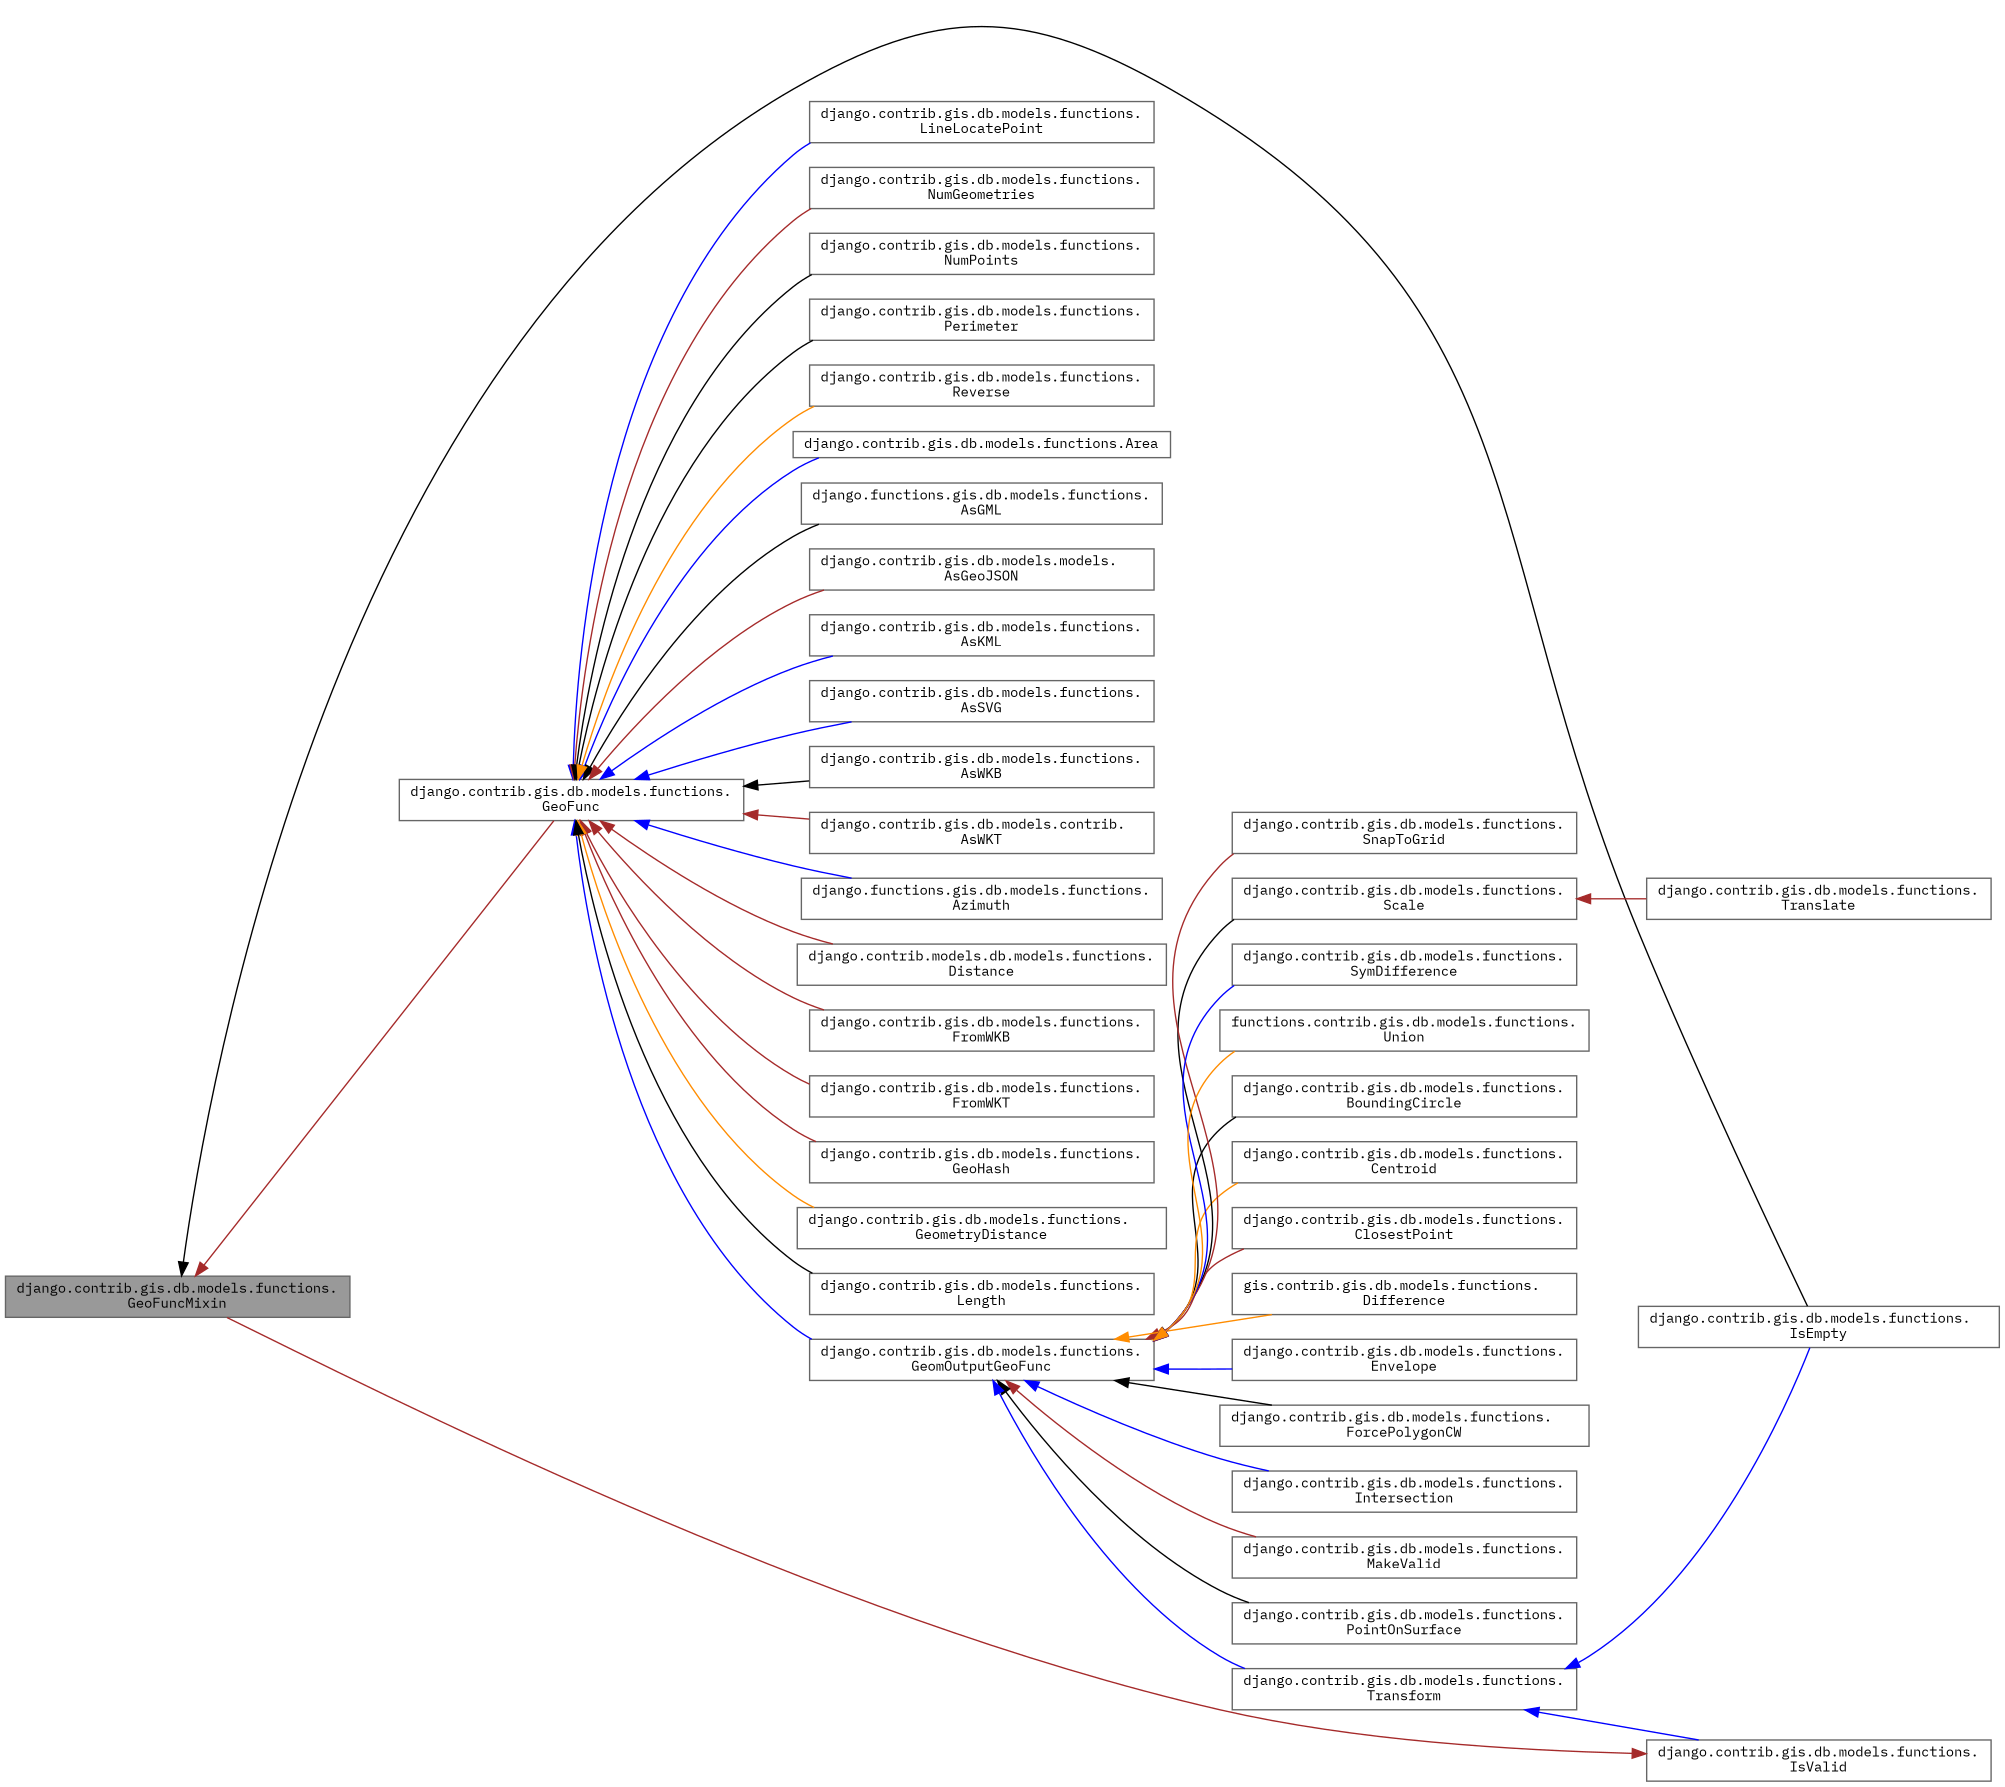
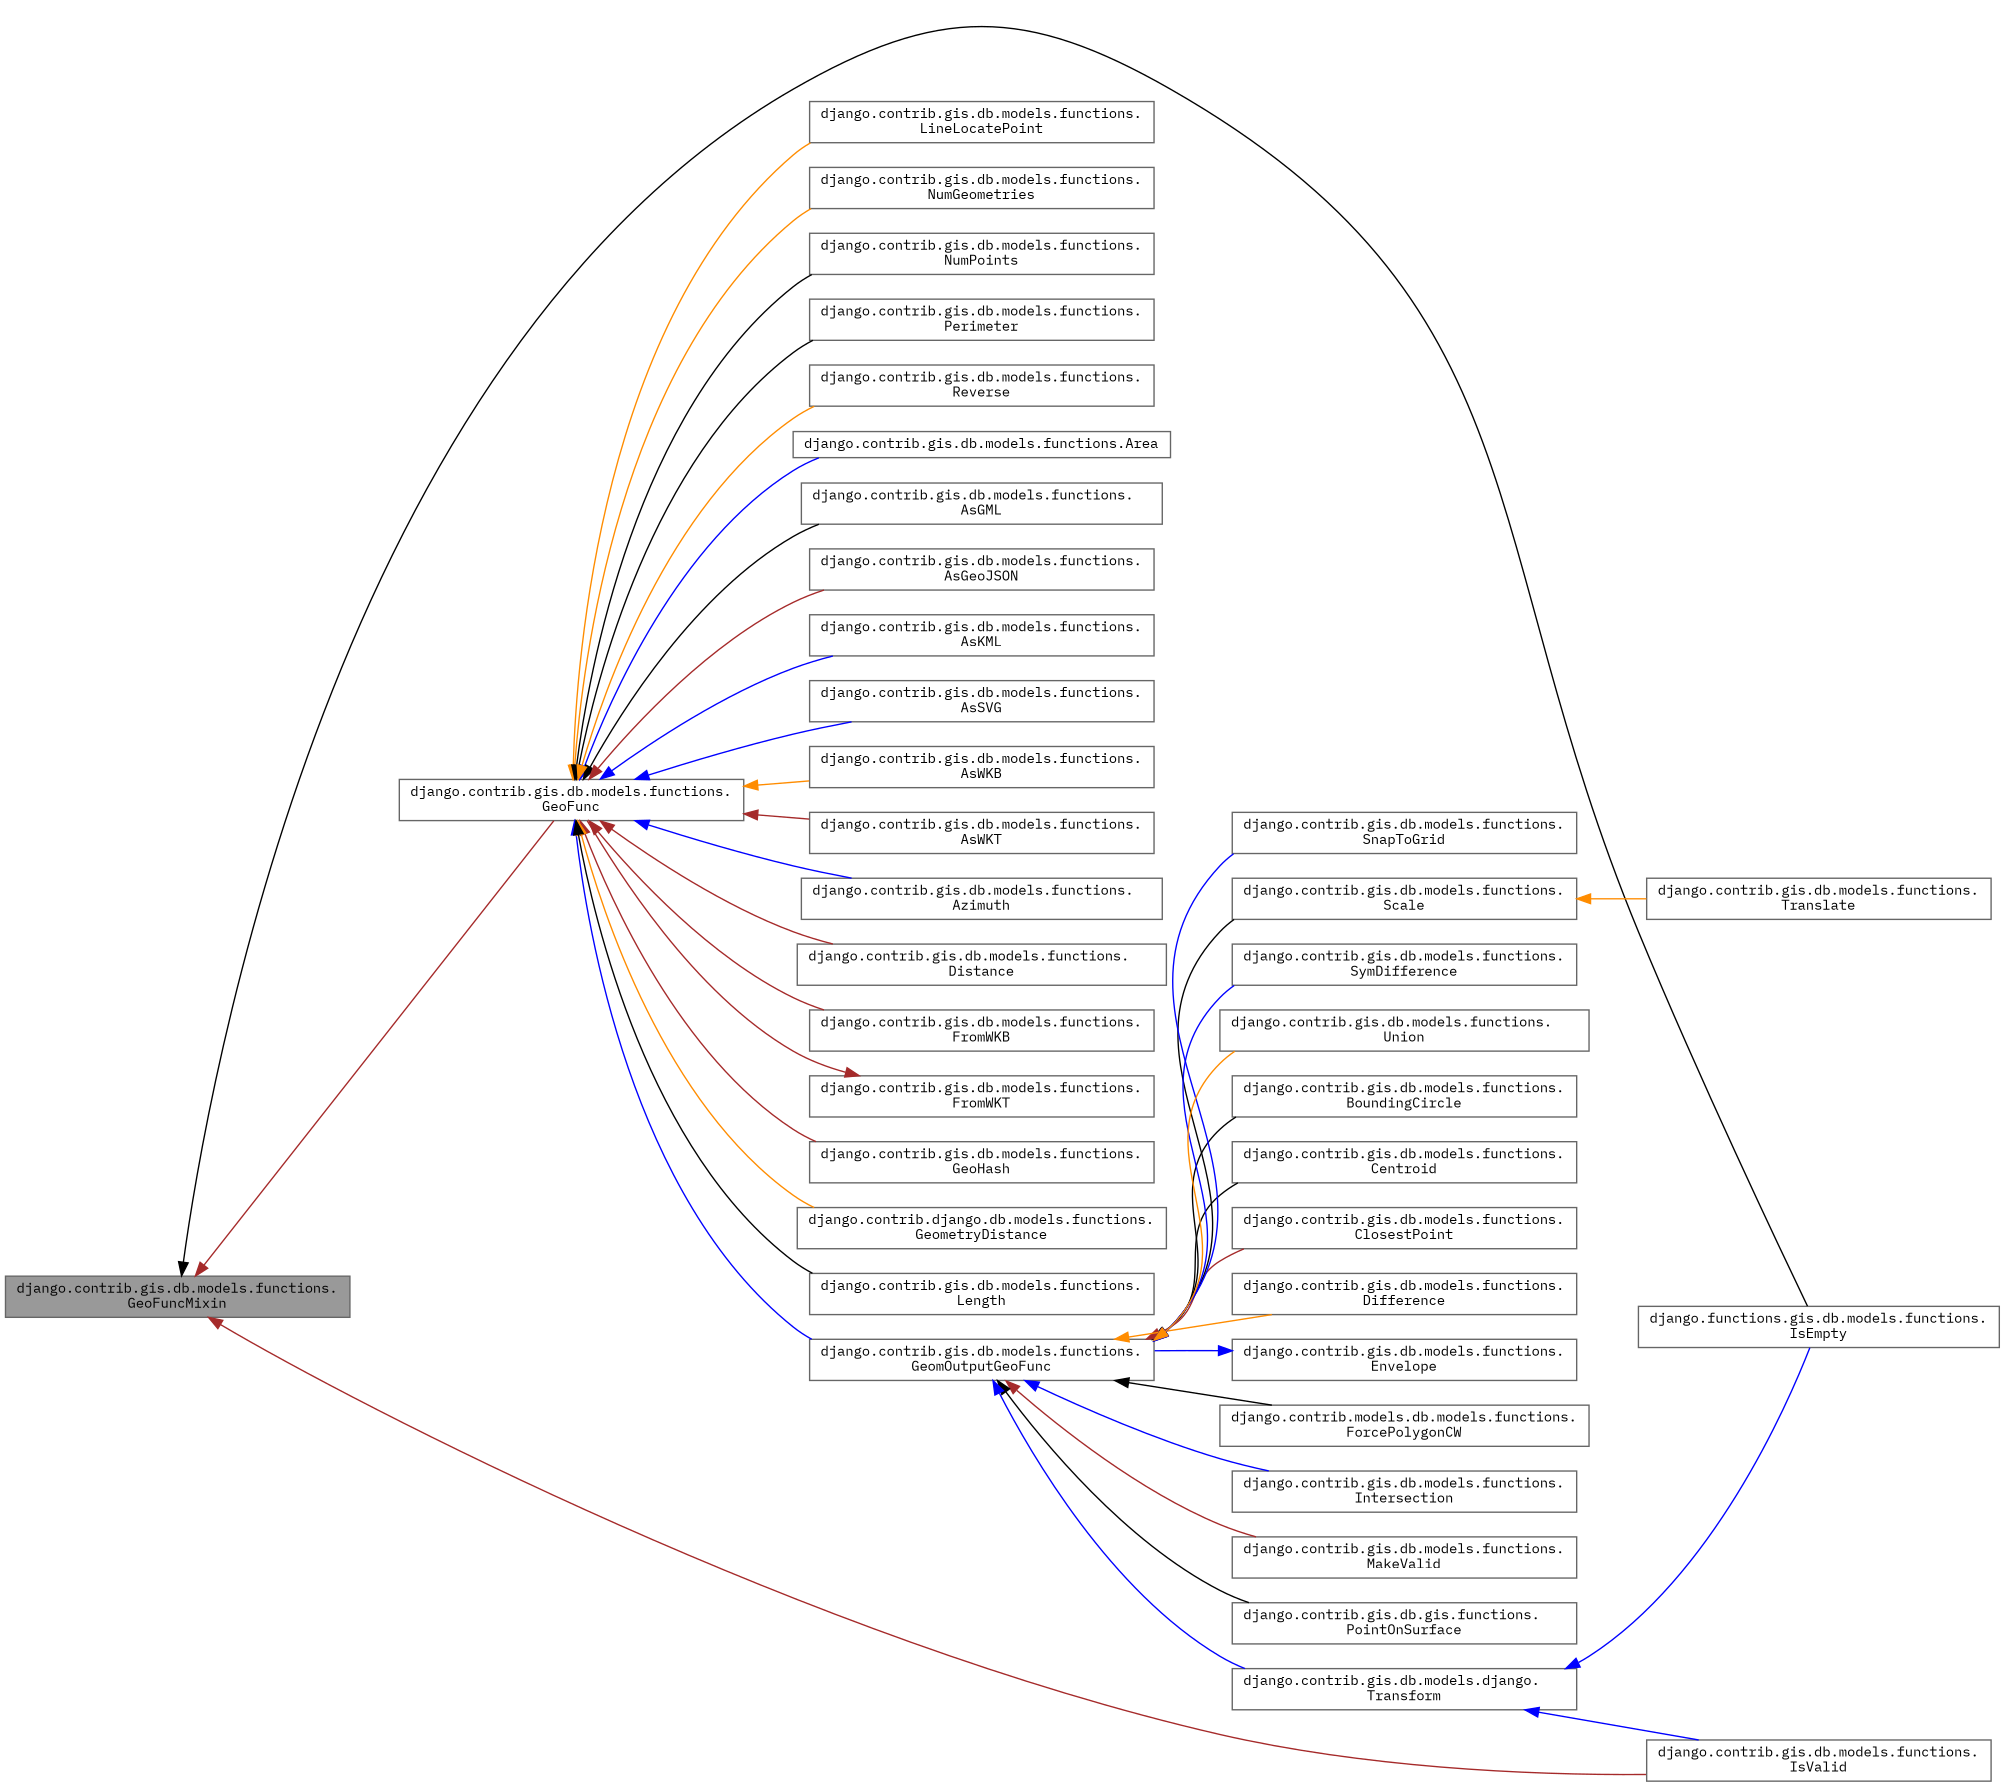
(629, 428) -> (629, 428)
(638, 461) -> (638, 461)
(982, 504) -> (982, 504)
(982, 569) -> (982, 569)
(783, 783) -> (783, 783)
(982, 833) -> (982, 833)
(982, 899) -> (982, 899)
(1617, 899) -> (1617, 899)
(982, 965) -> (982, 965)
(680, 976) -> (696, 970)
(1404, 1031) -> (1404, 1031)
(1201, 1116) -> (1201, 1116)
(982, 1228) -> (982, 1228)
(1195, 1254) -> (1195, 1254)
(1404, 1294) -> (1404, 1294)
(1819, 1327) -> (1819, 1327)
(1200, 1369) -> (1186, 1351)
(1404, 1426) -> (1404, 1426)
(906, 1616) -> (906, 1641)
(1404, 1623) -> (1404, 1623)
(1404, 1689) -> (1404, 1689)
